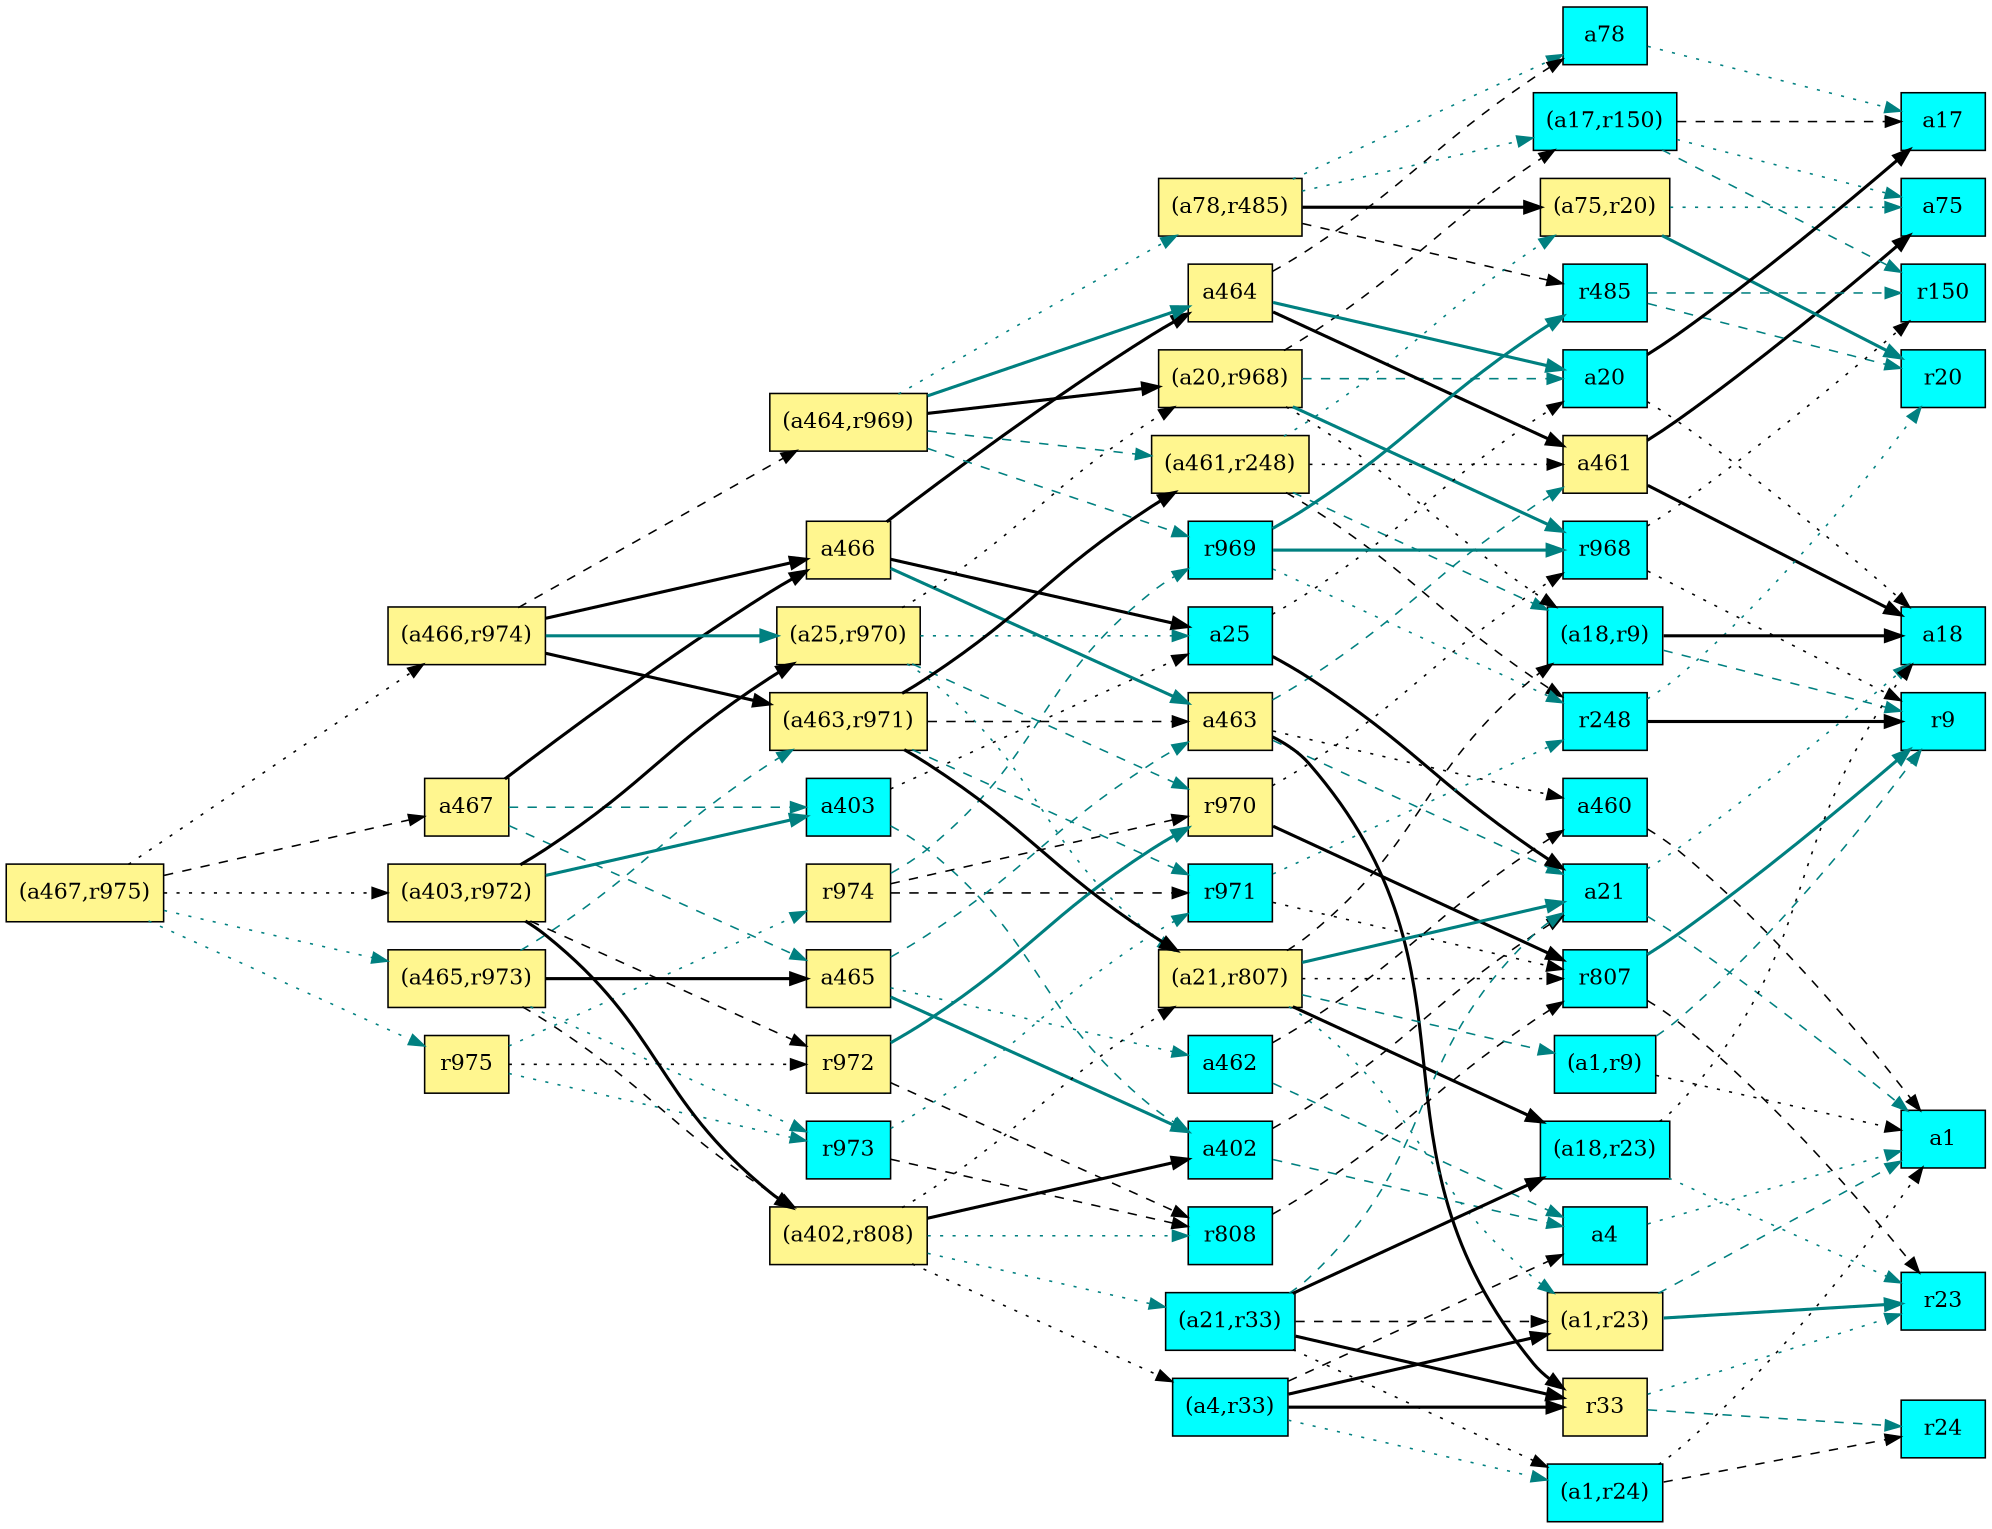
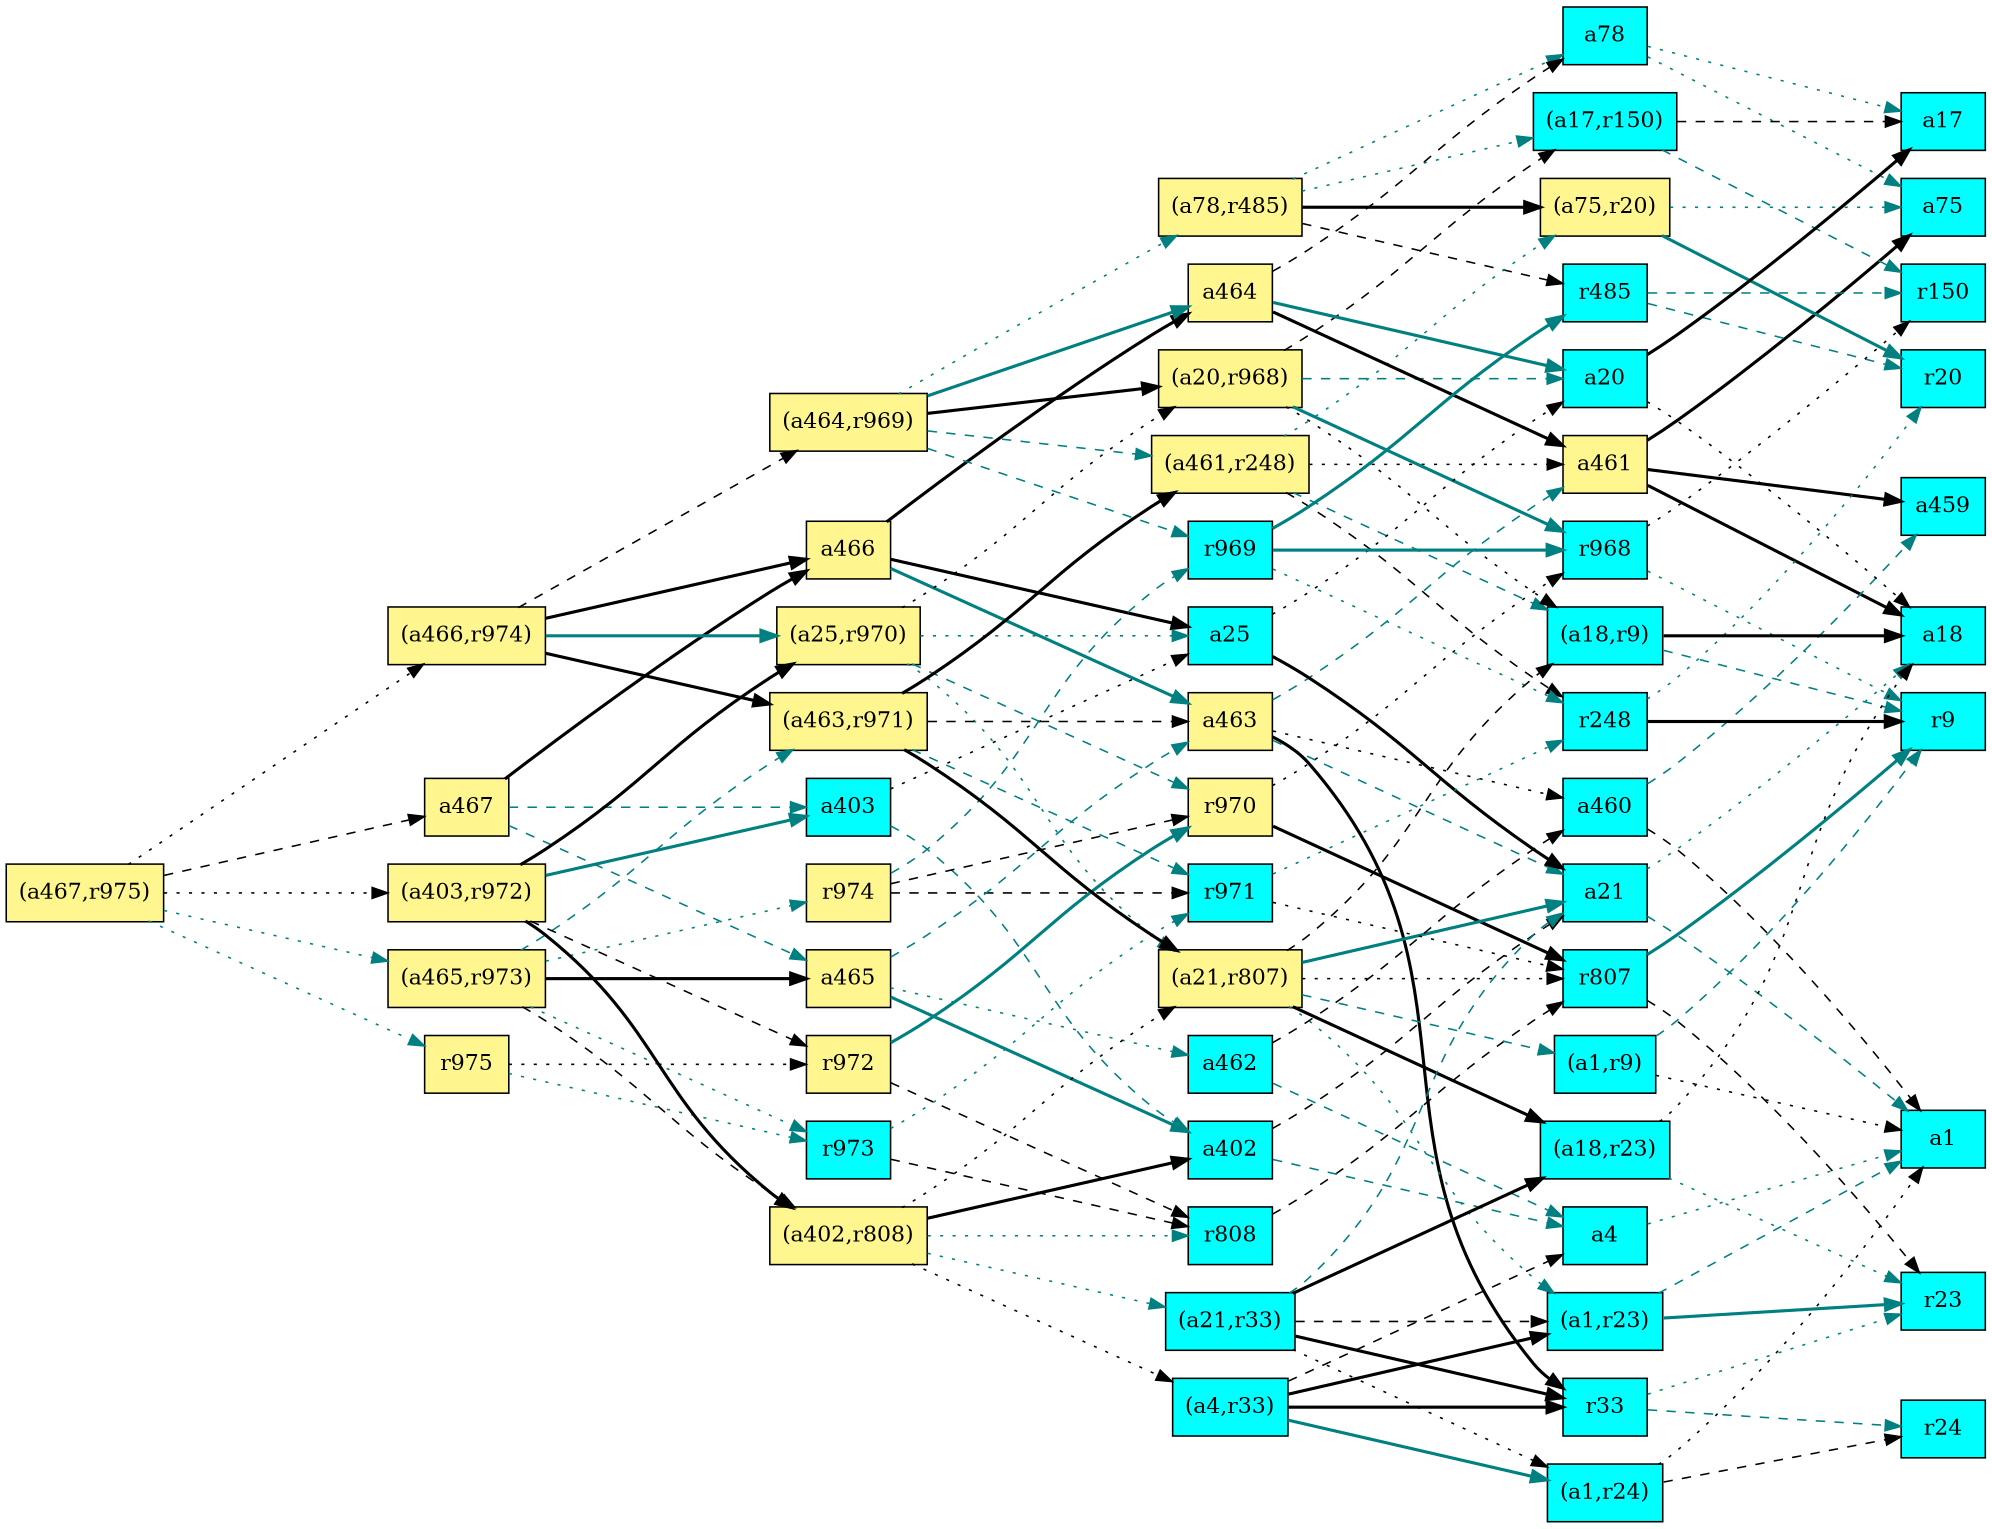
(1781, 166) -> (1755, 112)
none -> (1943, 506)
(1755, 626) -> (1755, 626)
(636, 988) -> (668, 933)
(1605, 1321) -> (1605, 1321)
(1605, 1407) -> (1605, 1407)
(1410, 1448) -> (1410, 1448)
